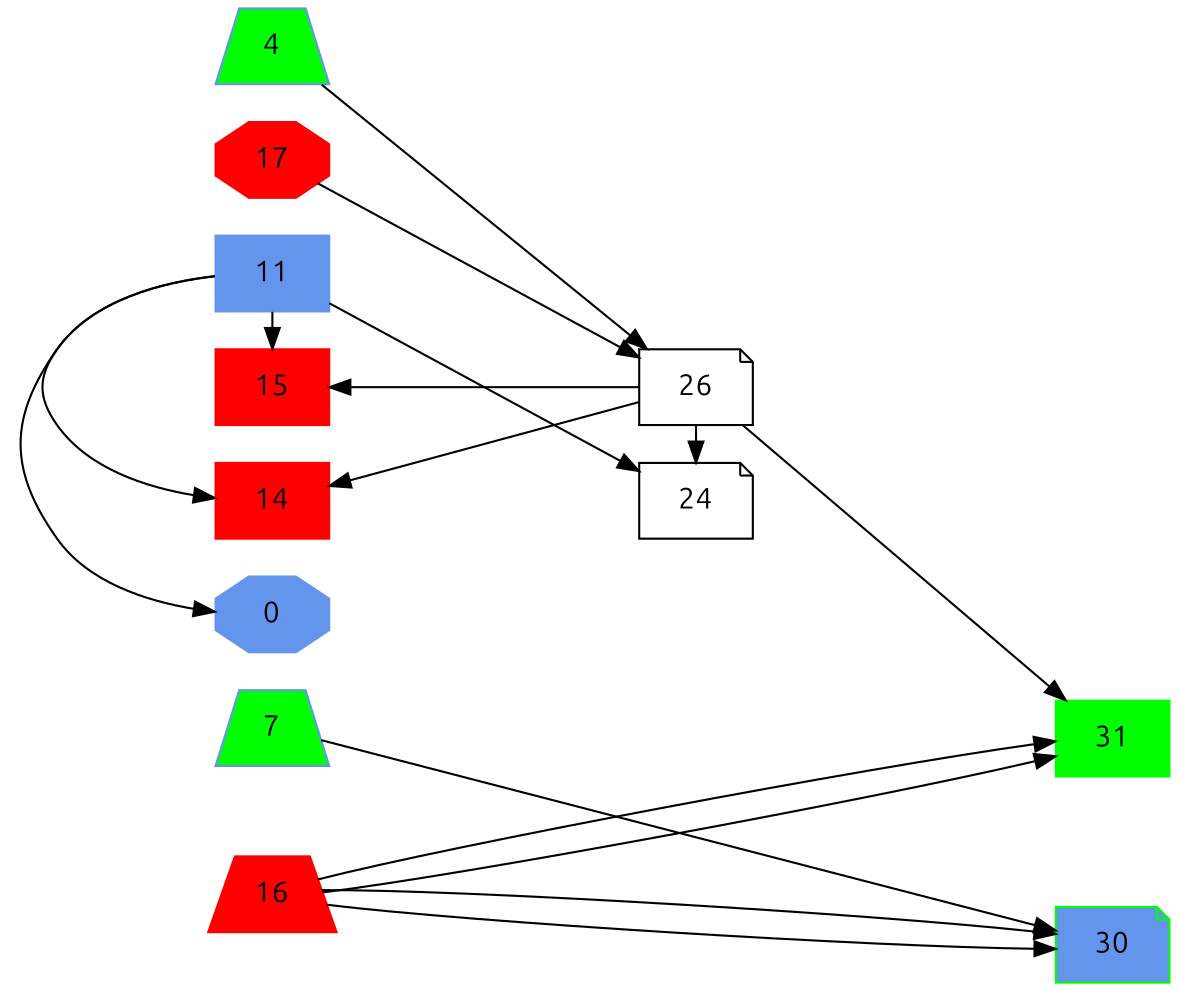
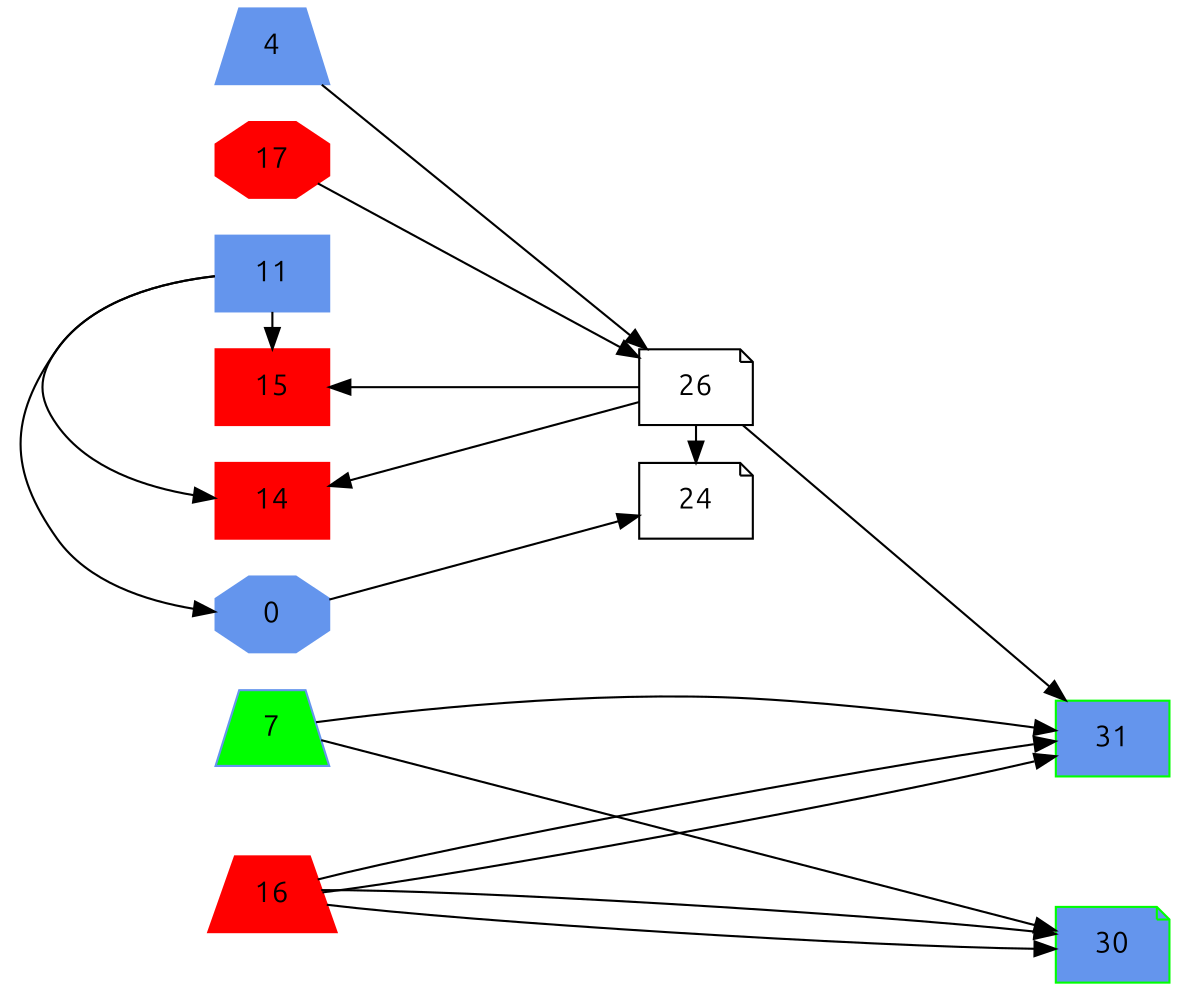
(272, 46) -> (272, 46)
(460, 374) -> (474, 560)
none -> (675, 697)
(1113, 739) -> (1113, 739)
